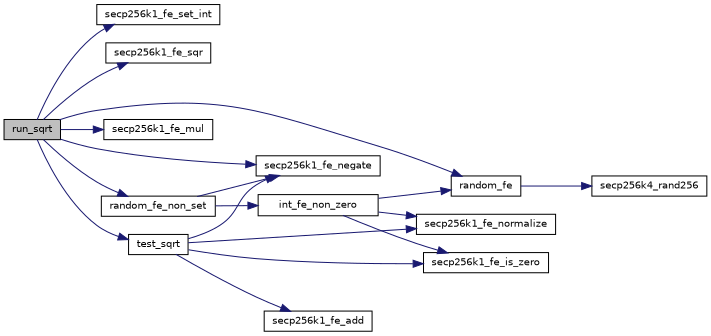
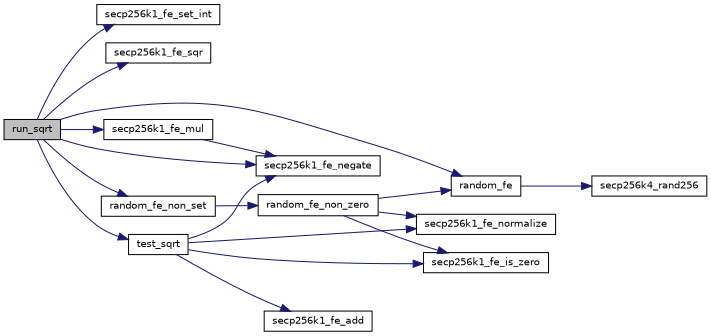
(233, 187) -> (233, 147)
(318, 205) -> (318, 205)
